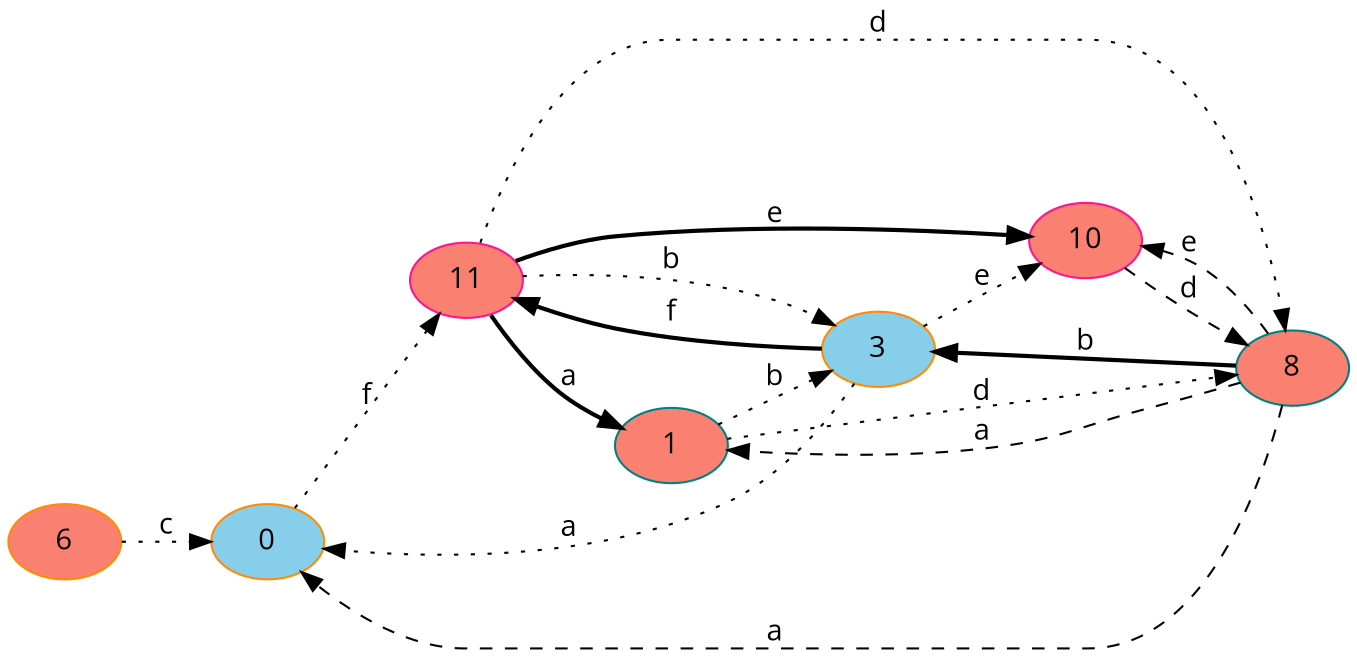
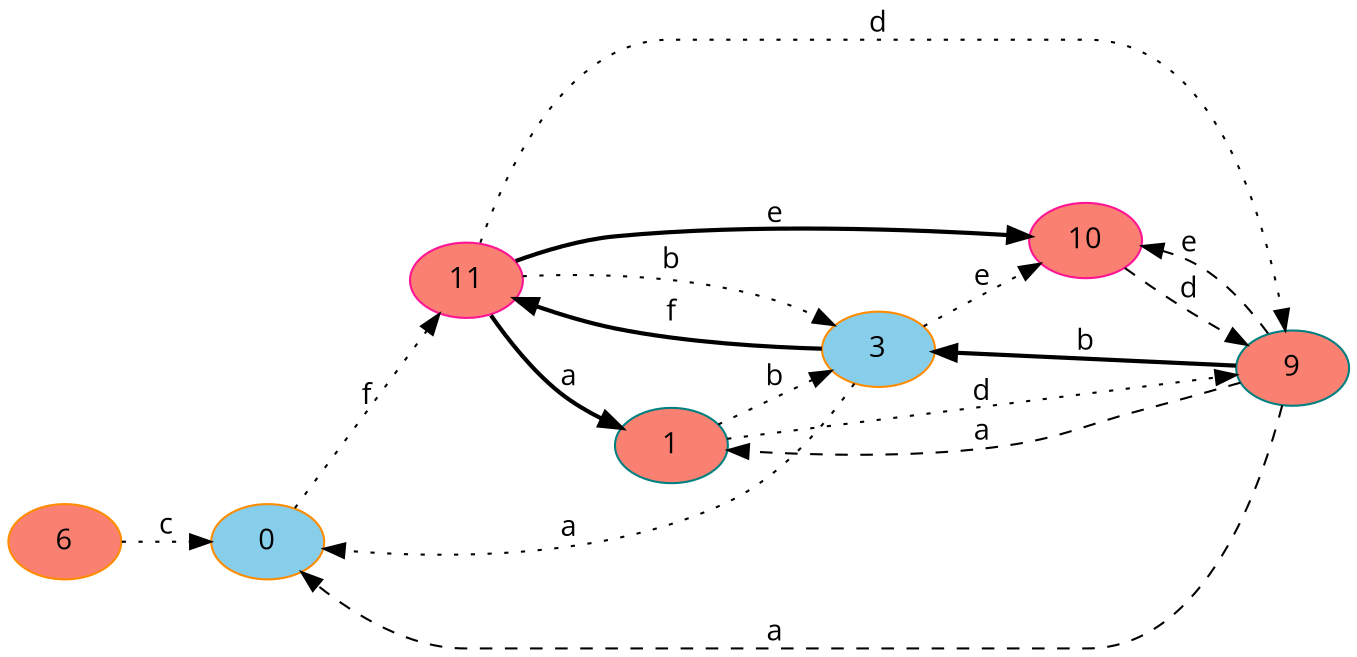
(1293, 368) -> (1293, 368)
